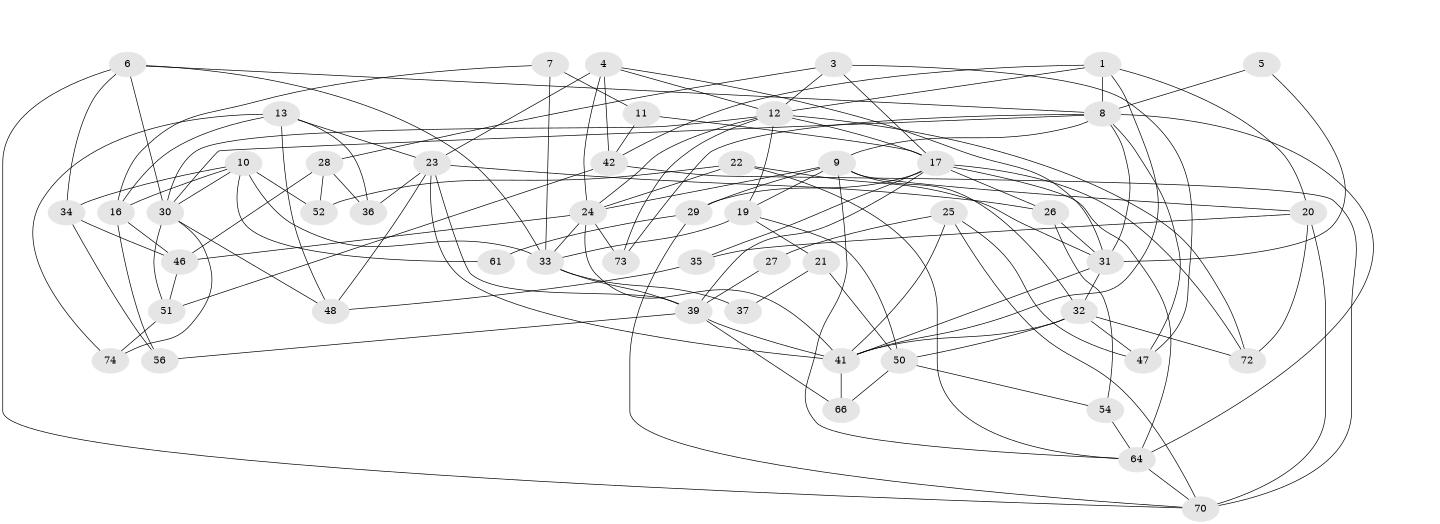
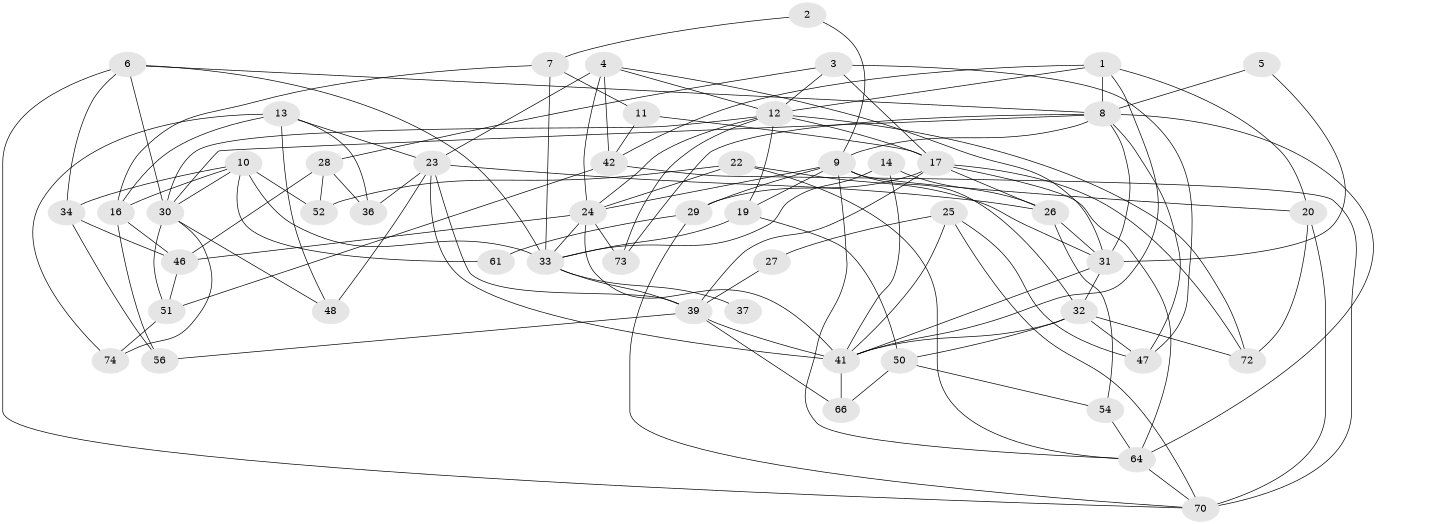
none -> (808, 15)
none -> (886, 163)
(696, 262) -> none
(821, 262) -> none
